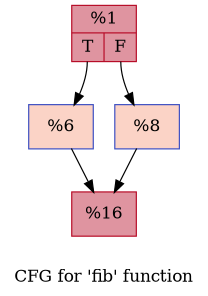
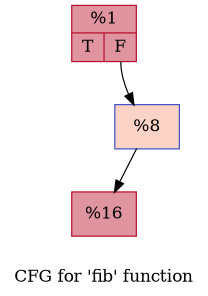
(61, 127) -> none
